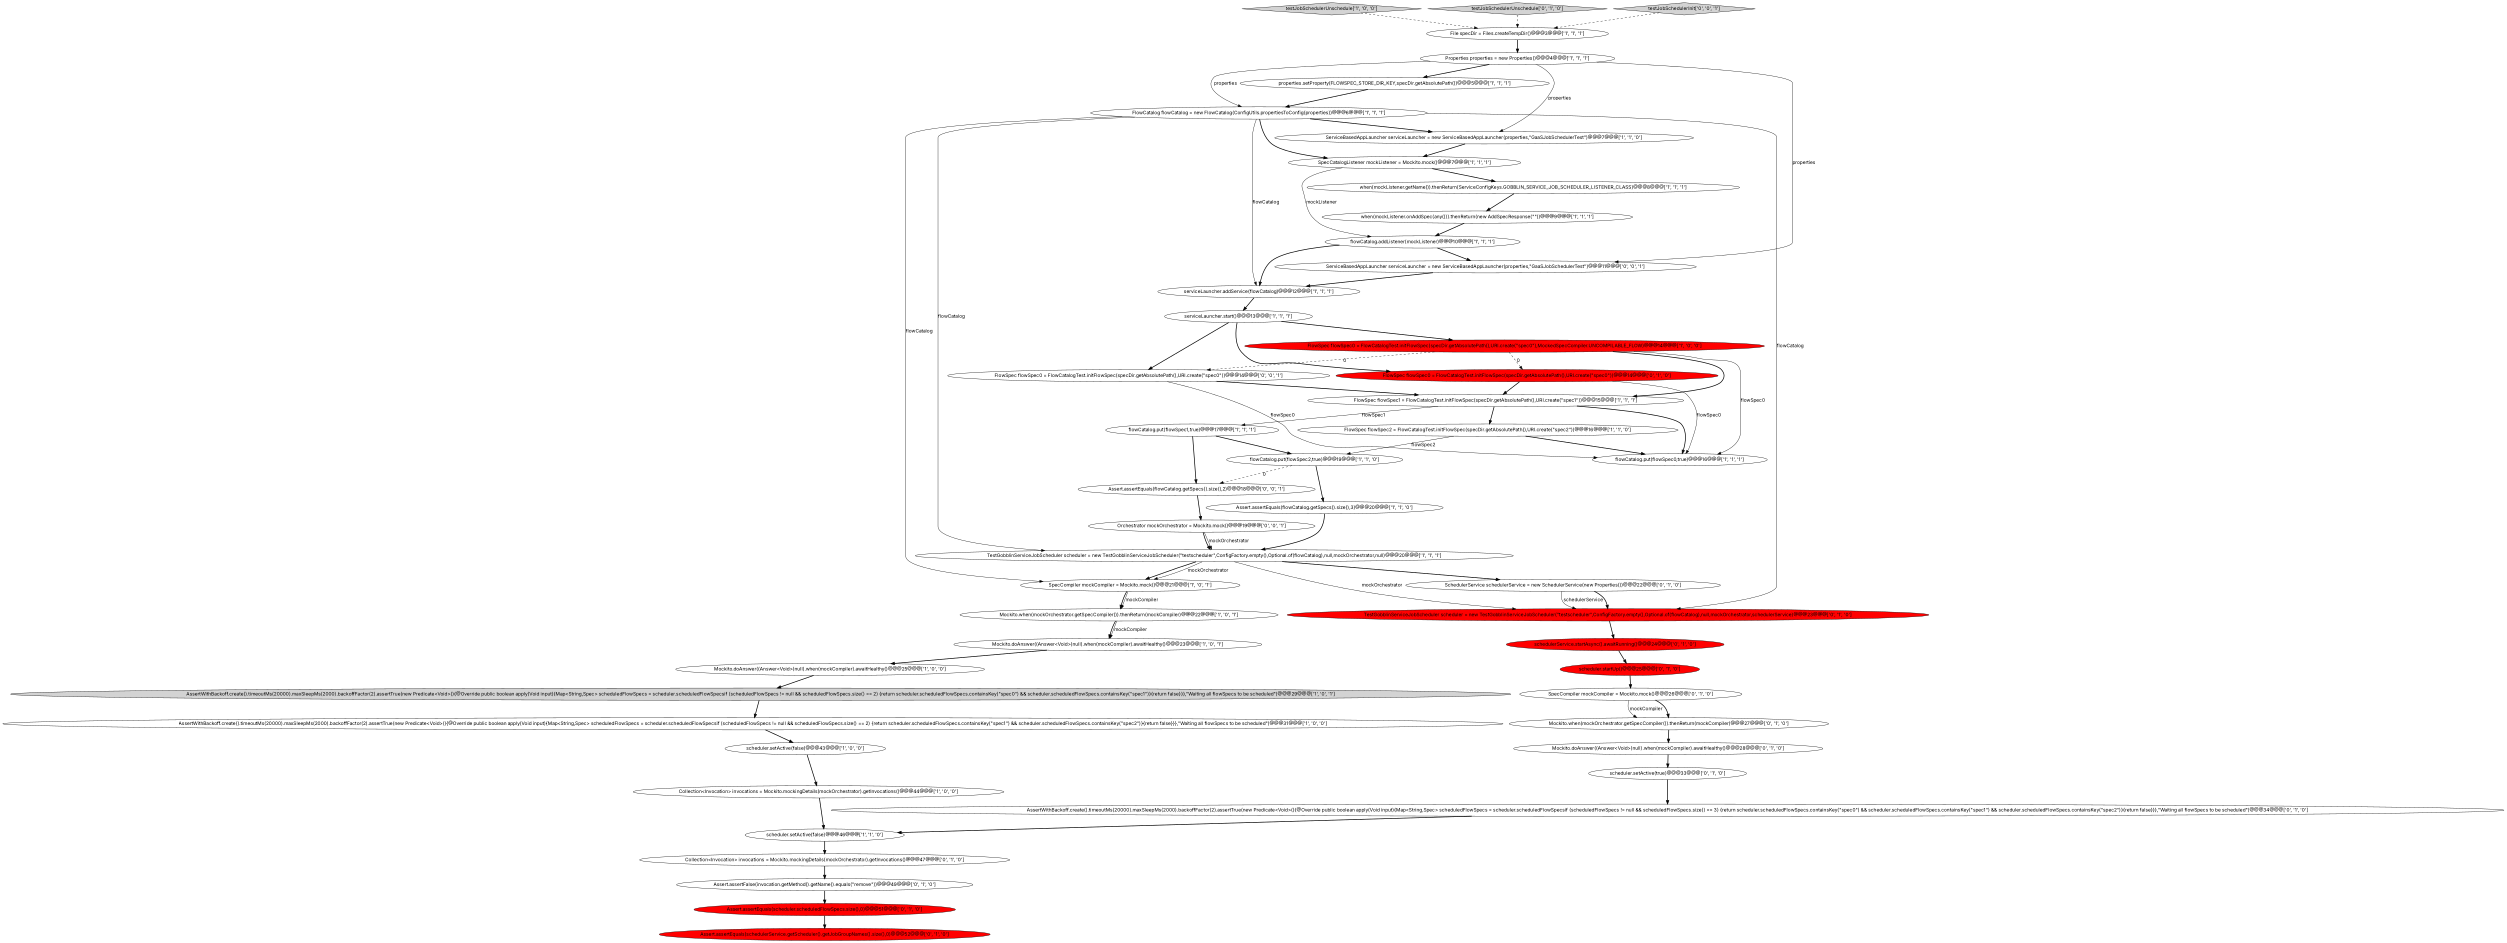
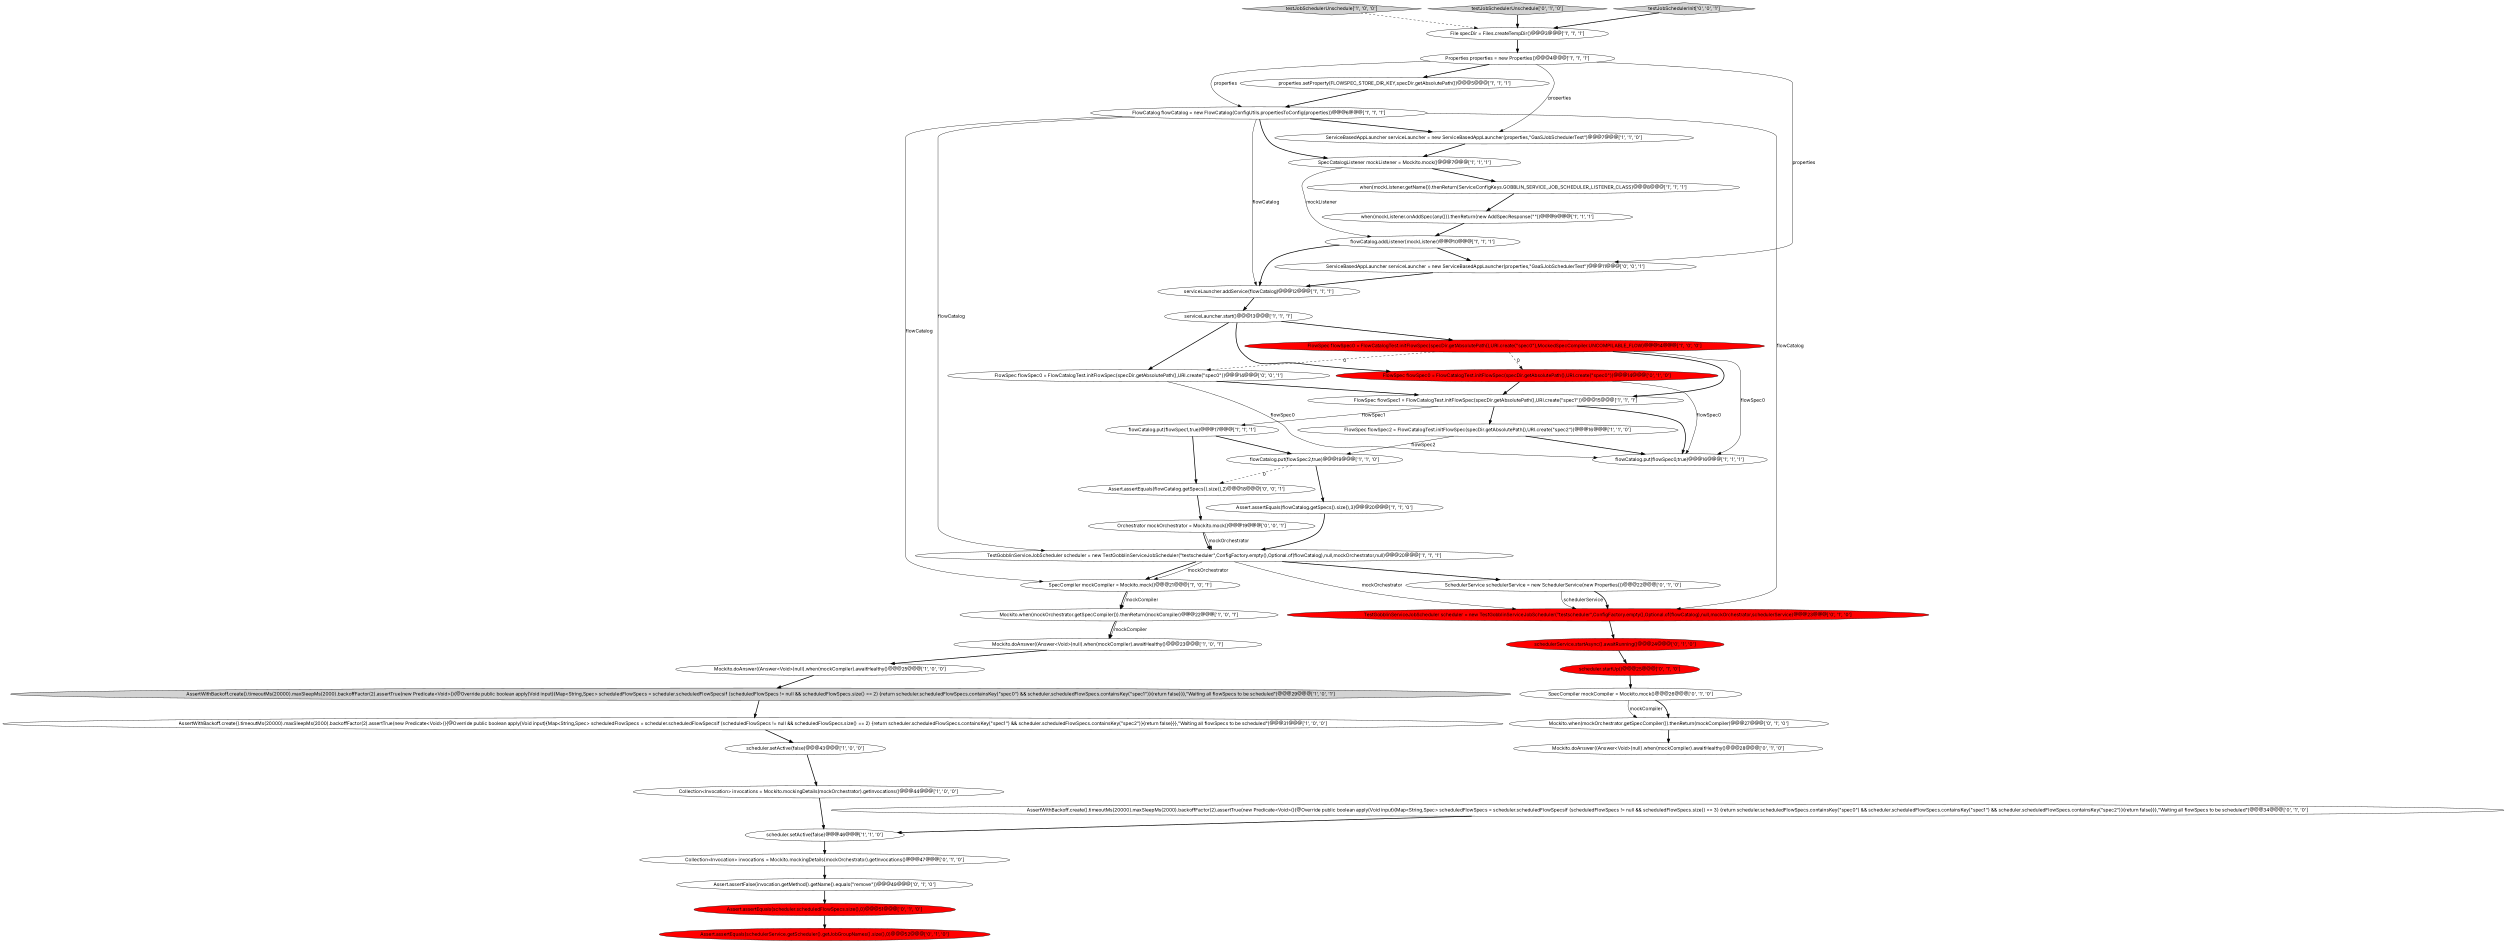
(1518, 20) -> (1518, 20)
(1608, 20) -> (1608, 20)
(1668, 773) -> none
